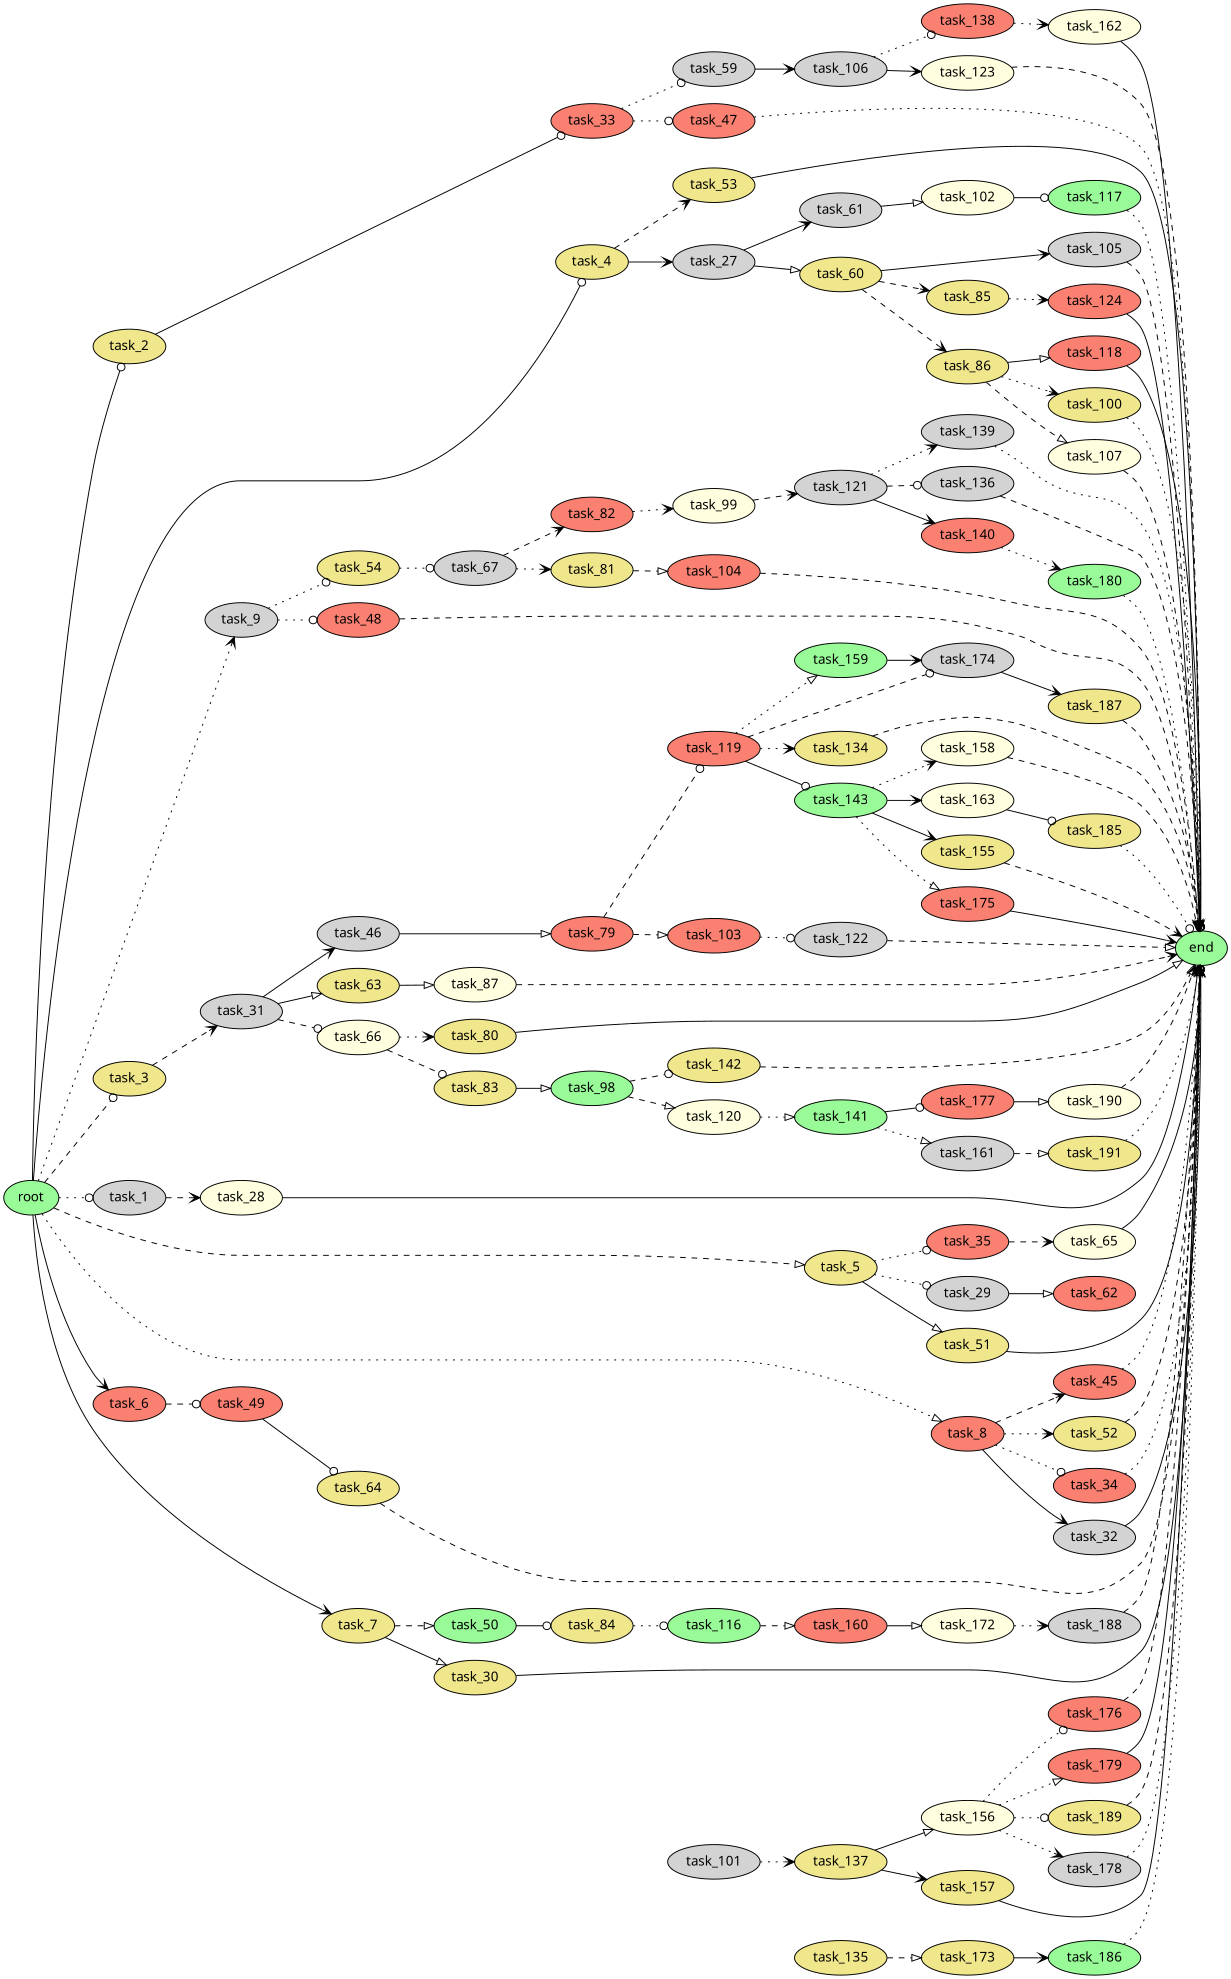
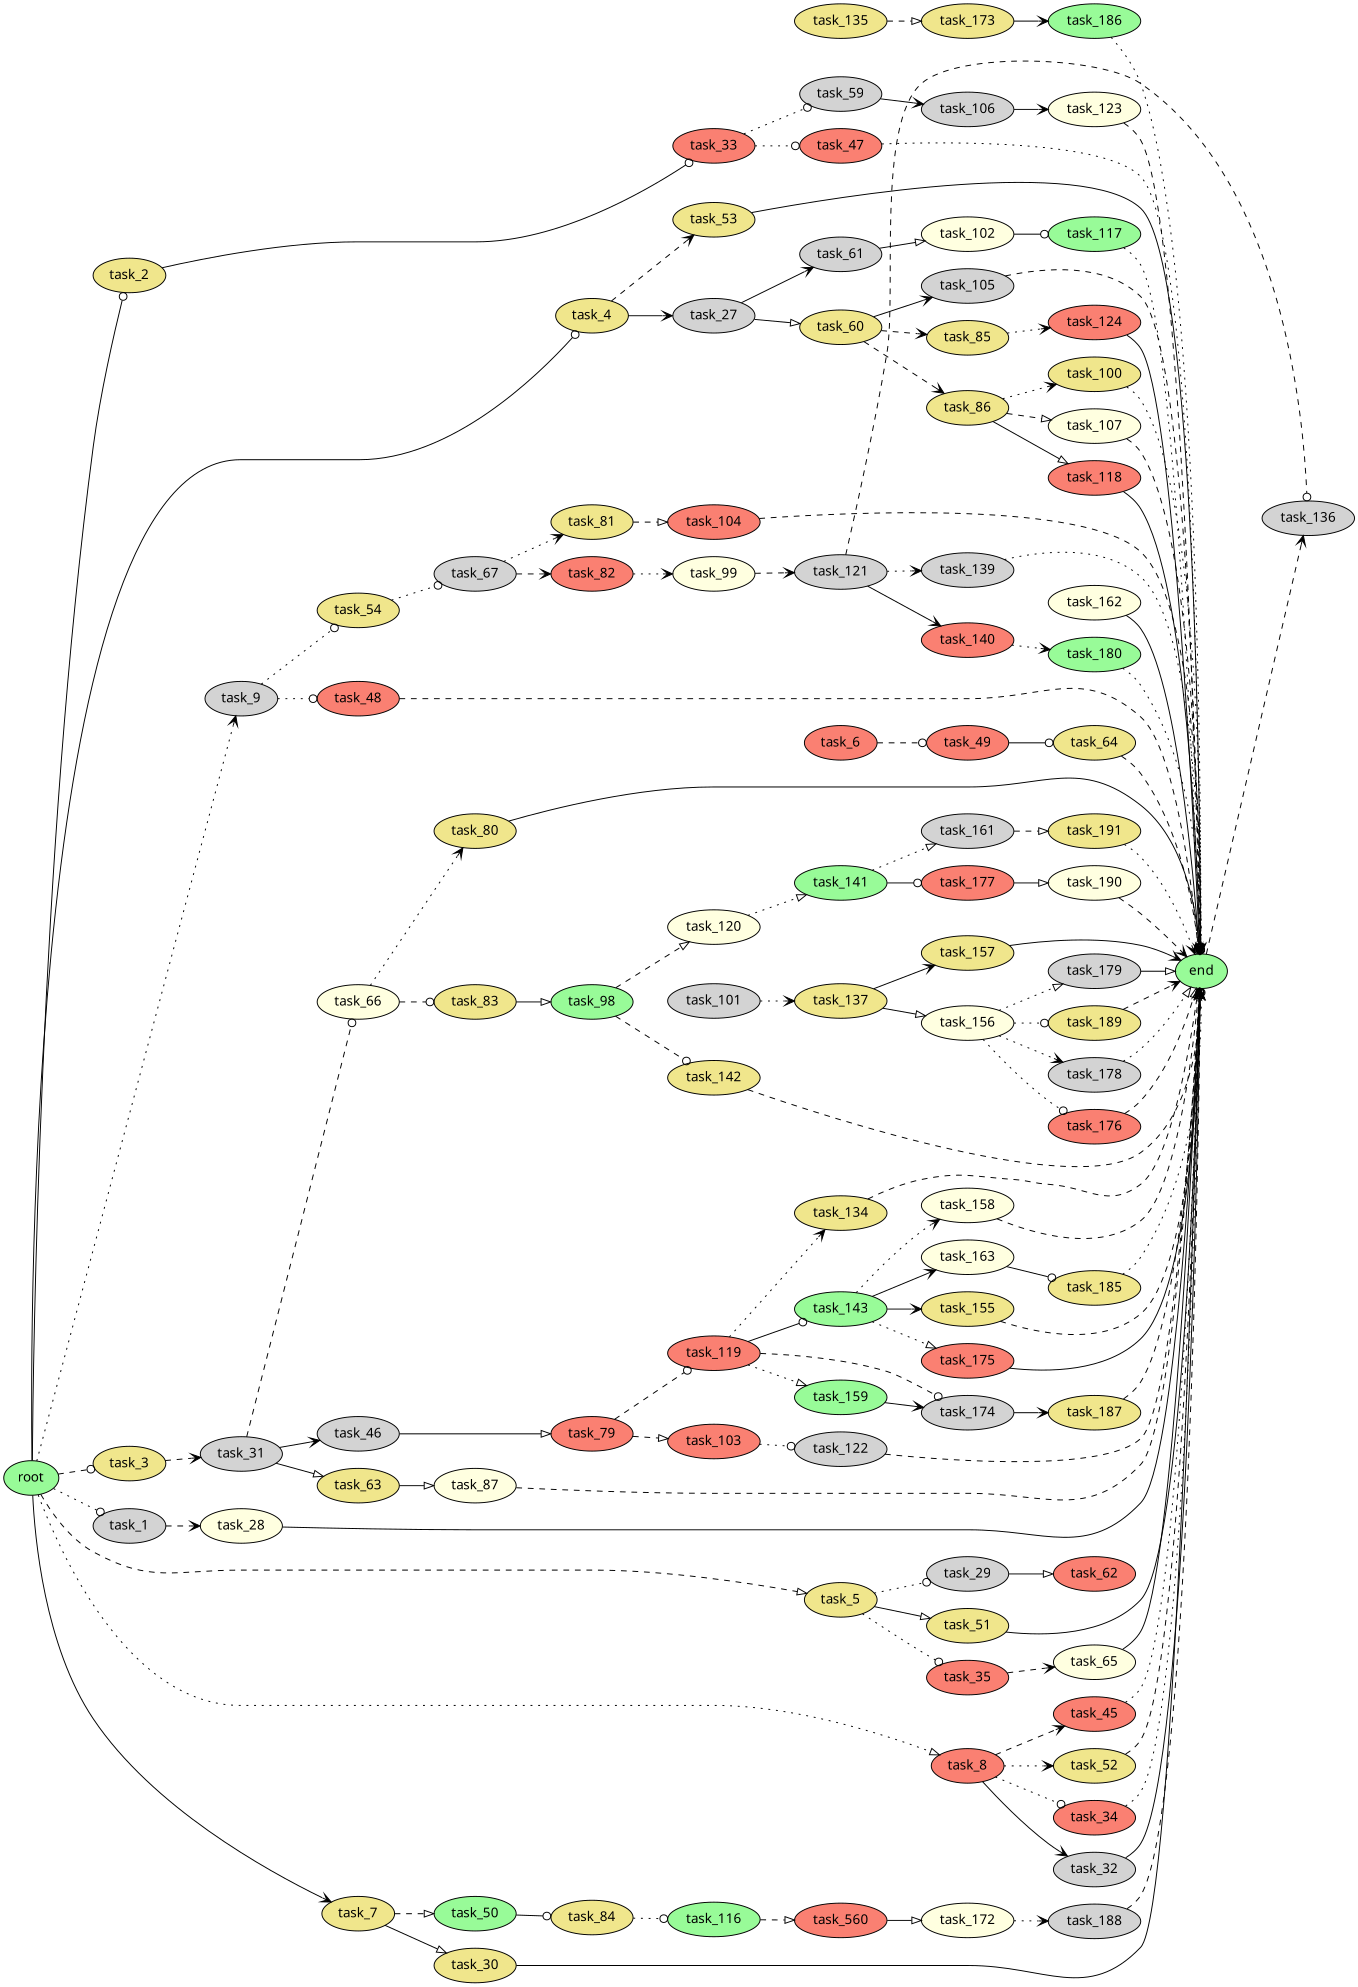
(968, 21) -> none
(1173, 647) -> (1254, 750)
(59, 1303) -> none
(841, 1626) -> (841, 1920)
(1094, 1766) -> (1094, 971)
